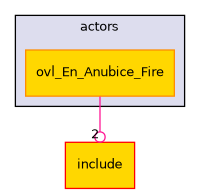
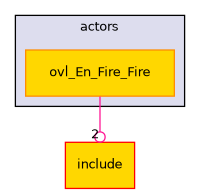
(100, 73) -> (100, 73)
